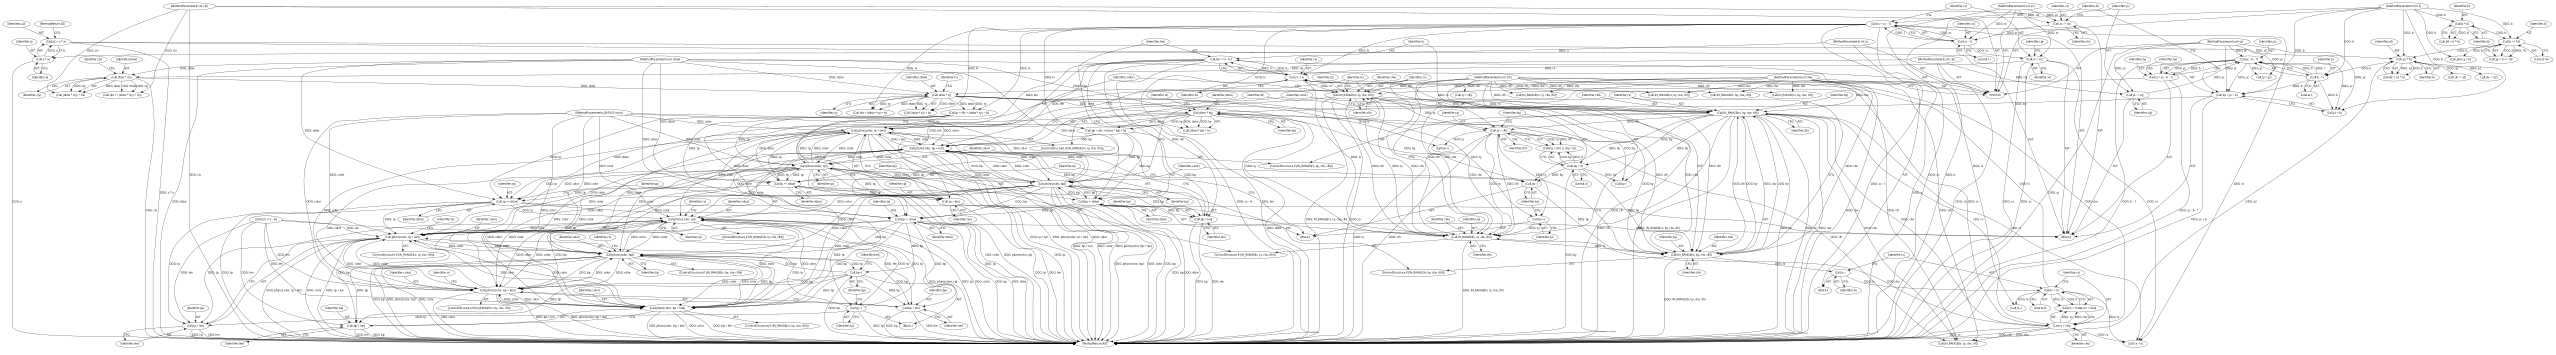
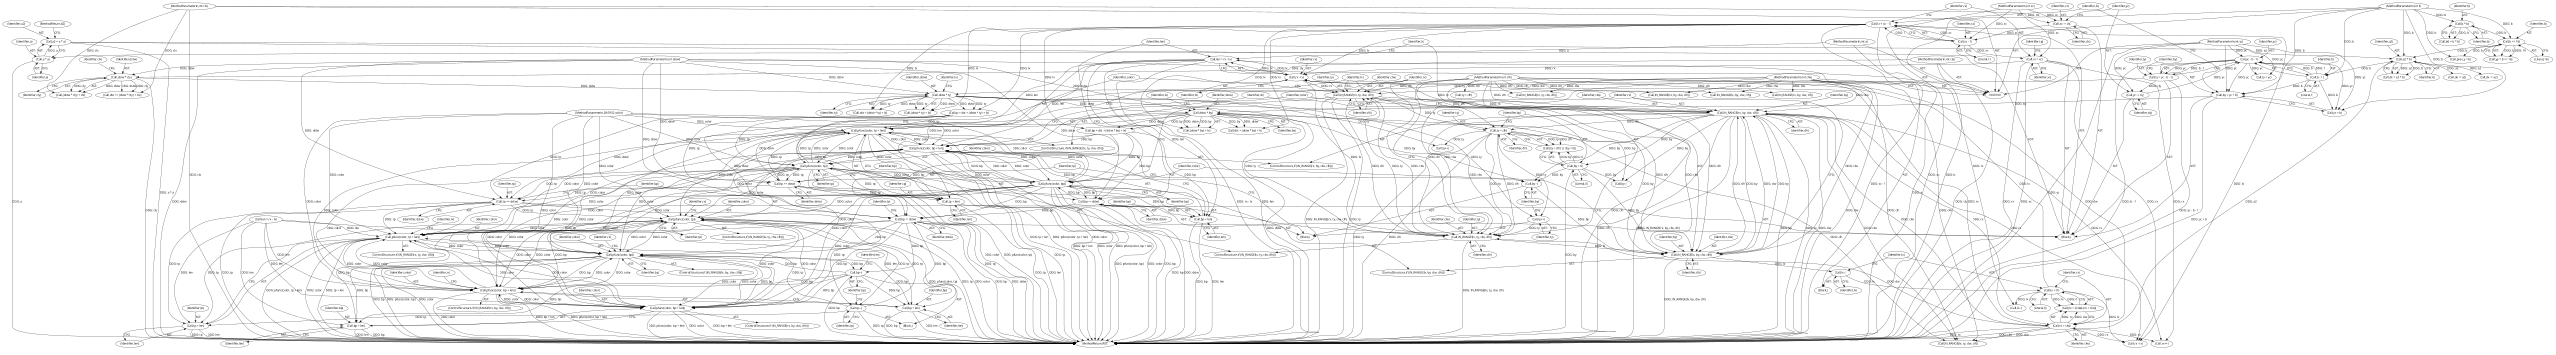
(2001, 46) -> none
(2032, 84) -> (2149, 86)
none -> (1245, 131)
none -> (2162, 344)
